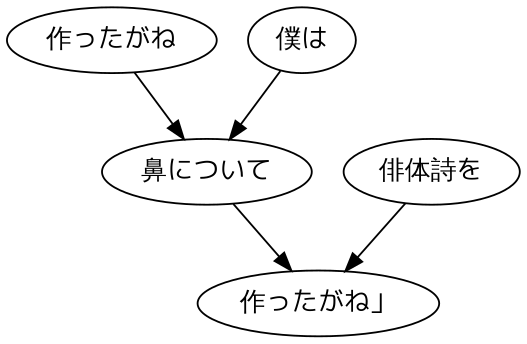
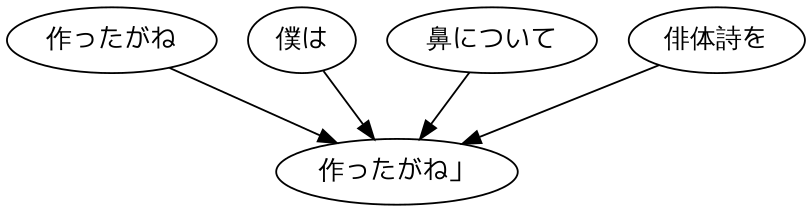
(154, 98) -> (245, 102)
(261, 98) -> (343, 98)
